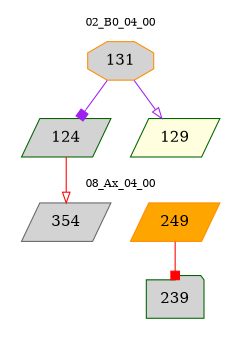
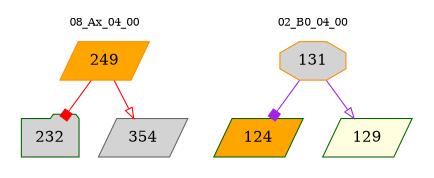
(66, 138) -> (258, 138)
(66, 181) -> (121, 95)
(175, 299) -> (50, 138)
